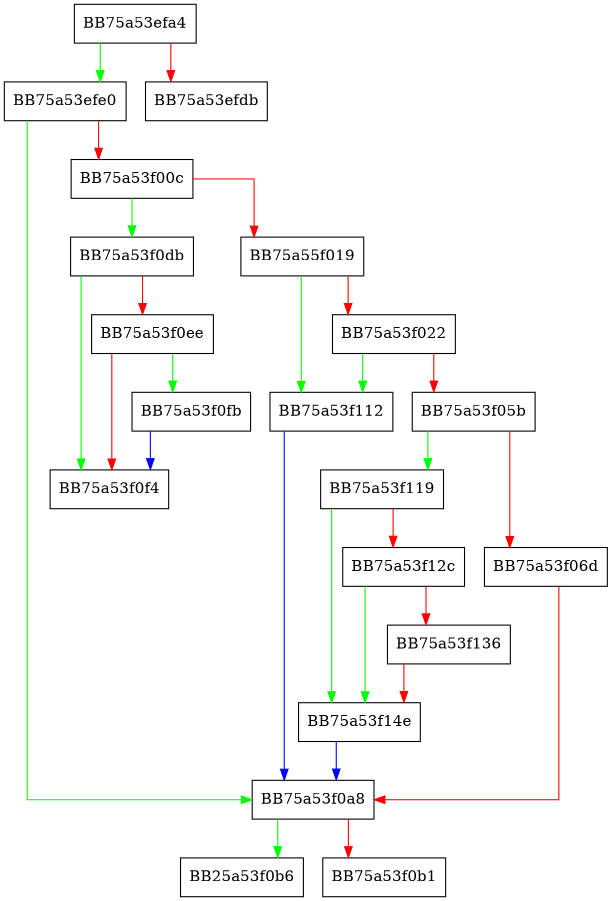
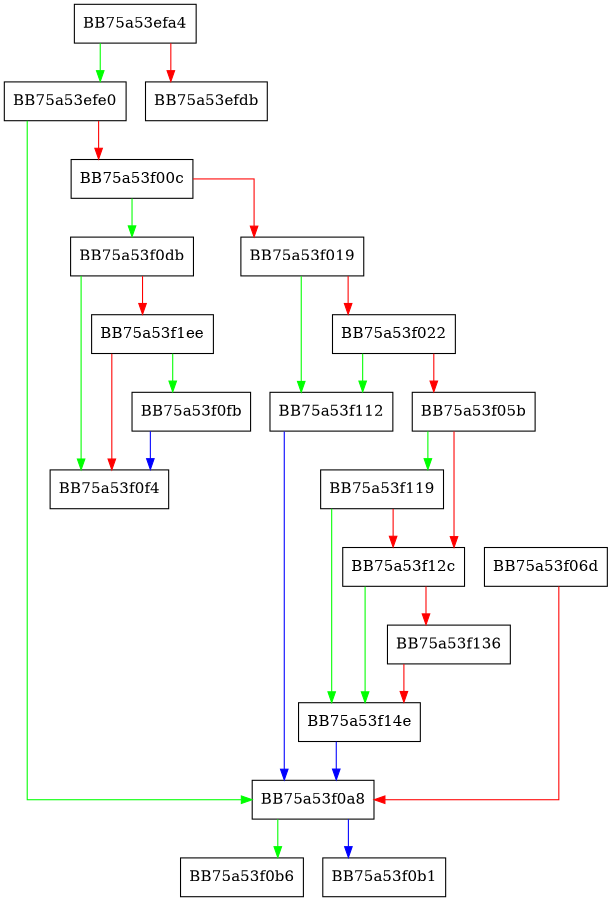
(302, 257) -> (302, 257)
(153, 334) -> (153, 334)
(510, 484) -> (454, 484)
(348, 833) -> (348, 833)
(242, 877) -> (242, 877)
